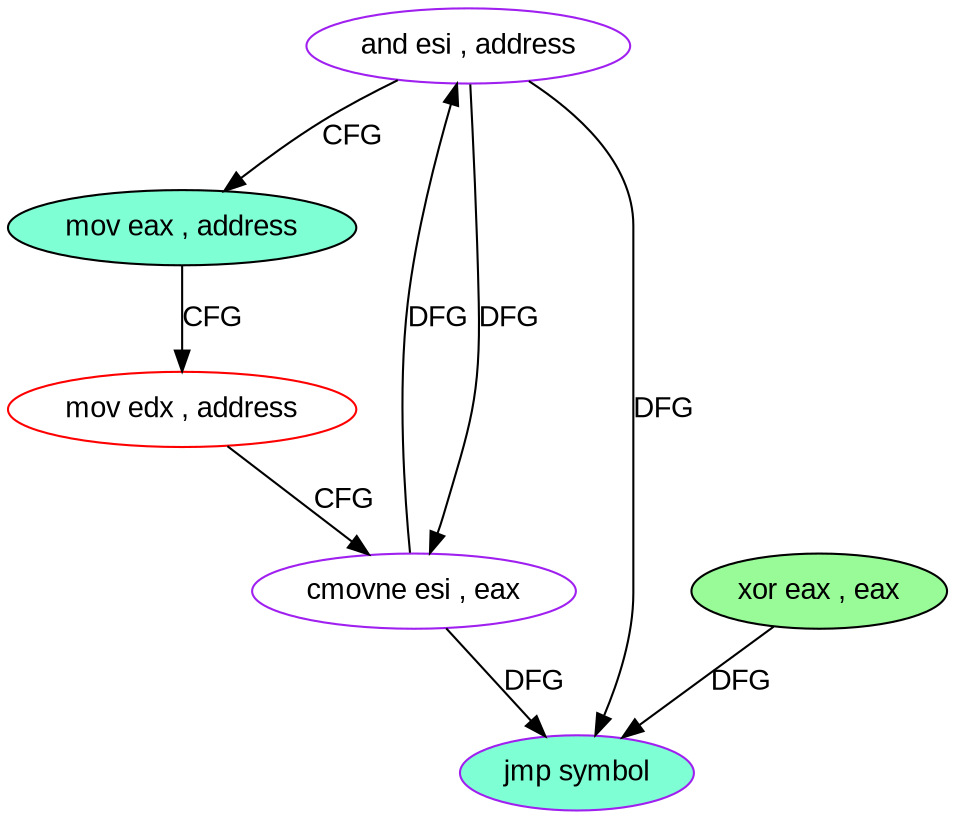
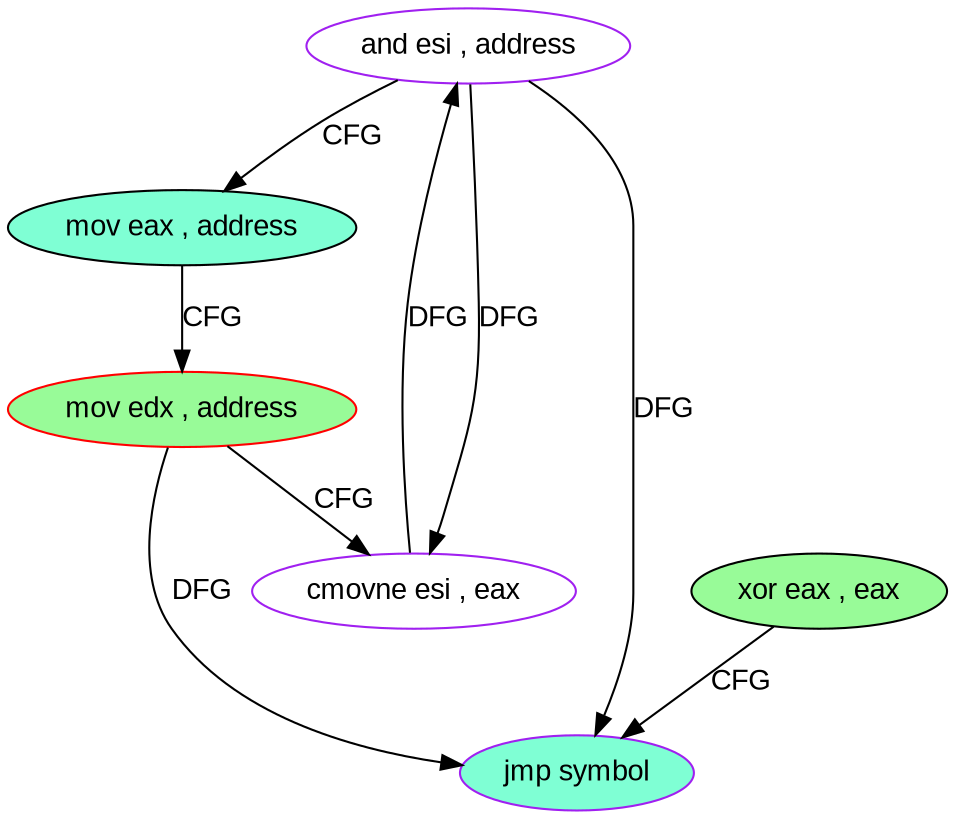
(182, 409) -> (182, 409)
(489, 675) -> (213, 672)
(742, 682) -> (742, 682)
